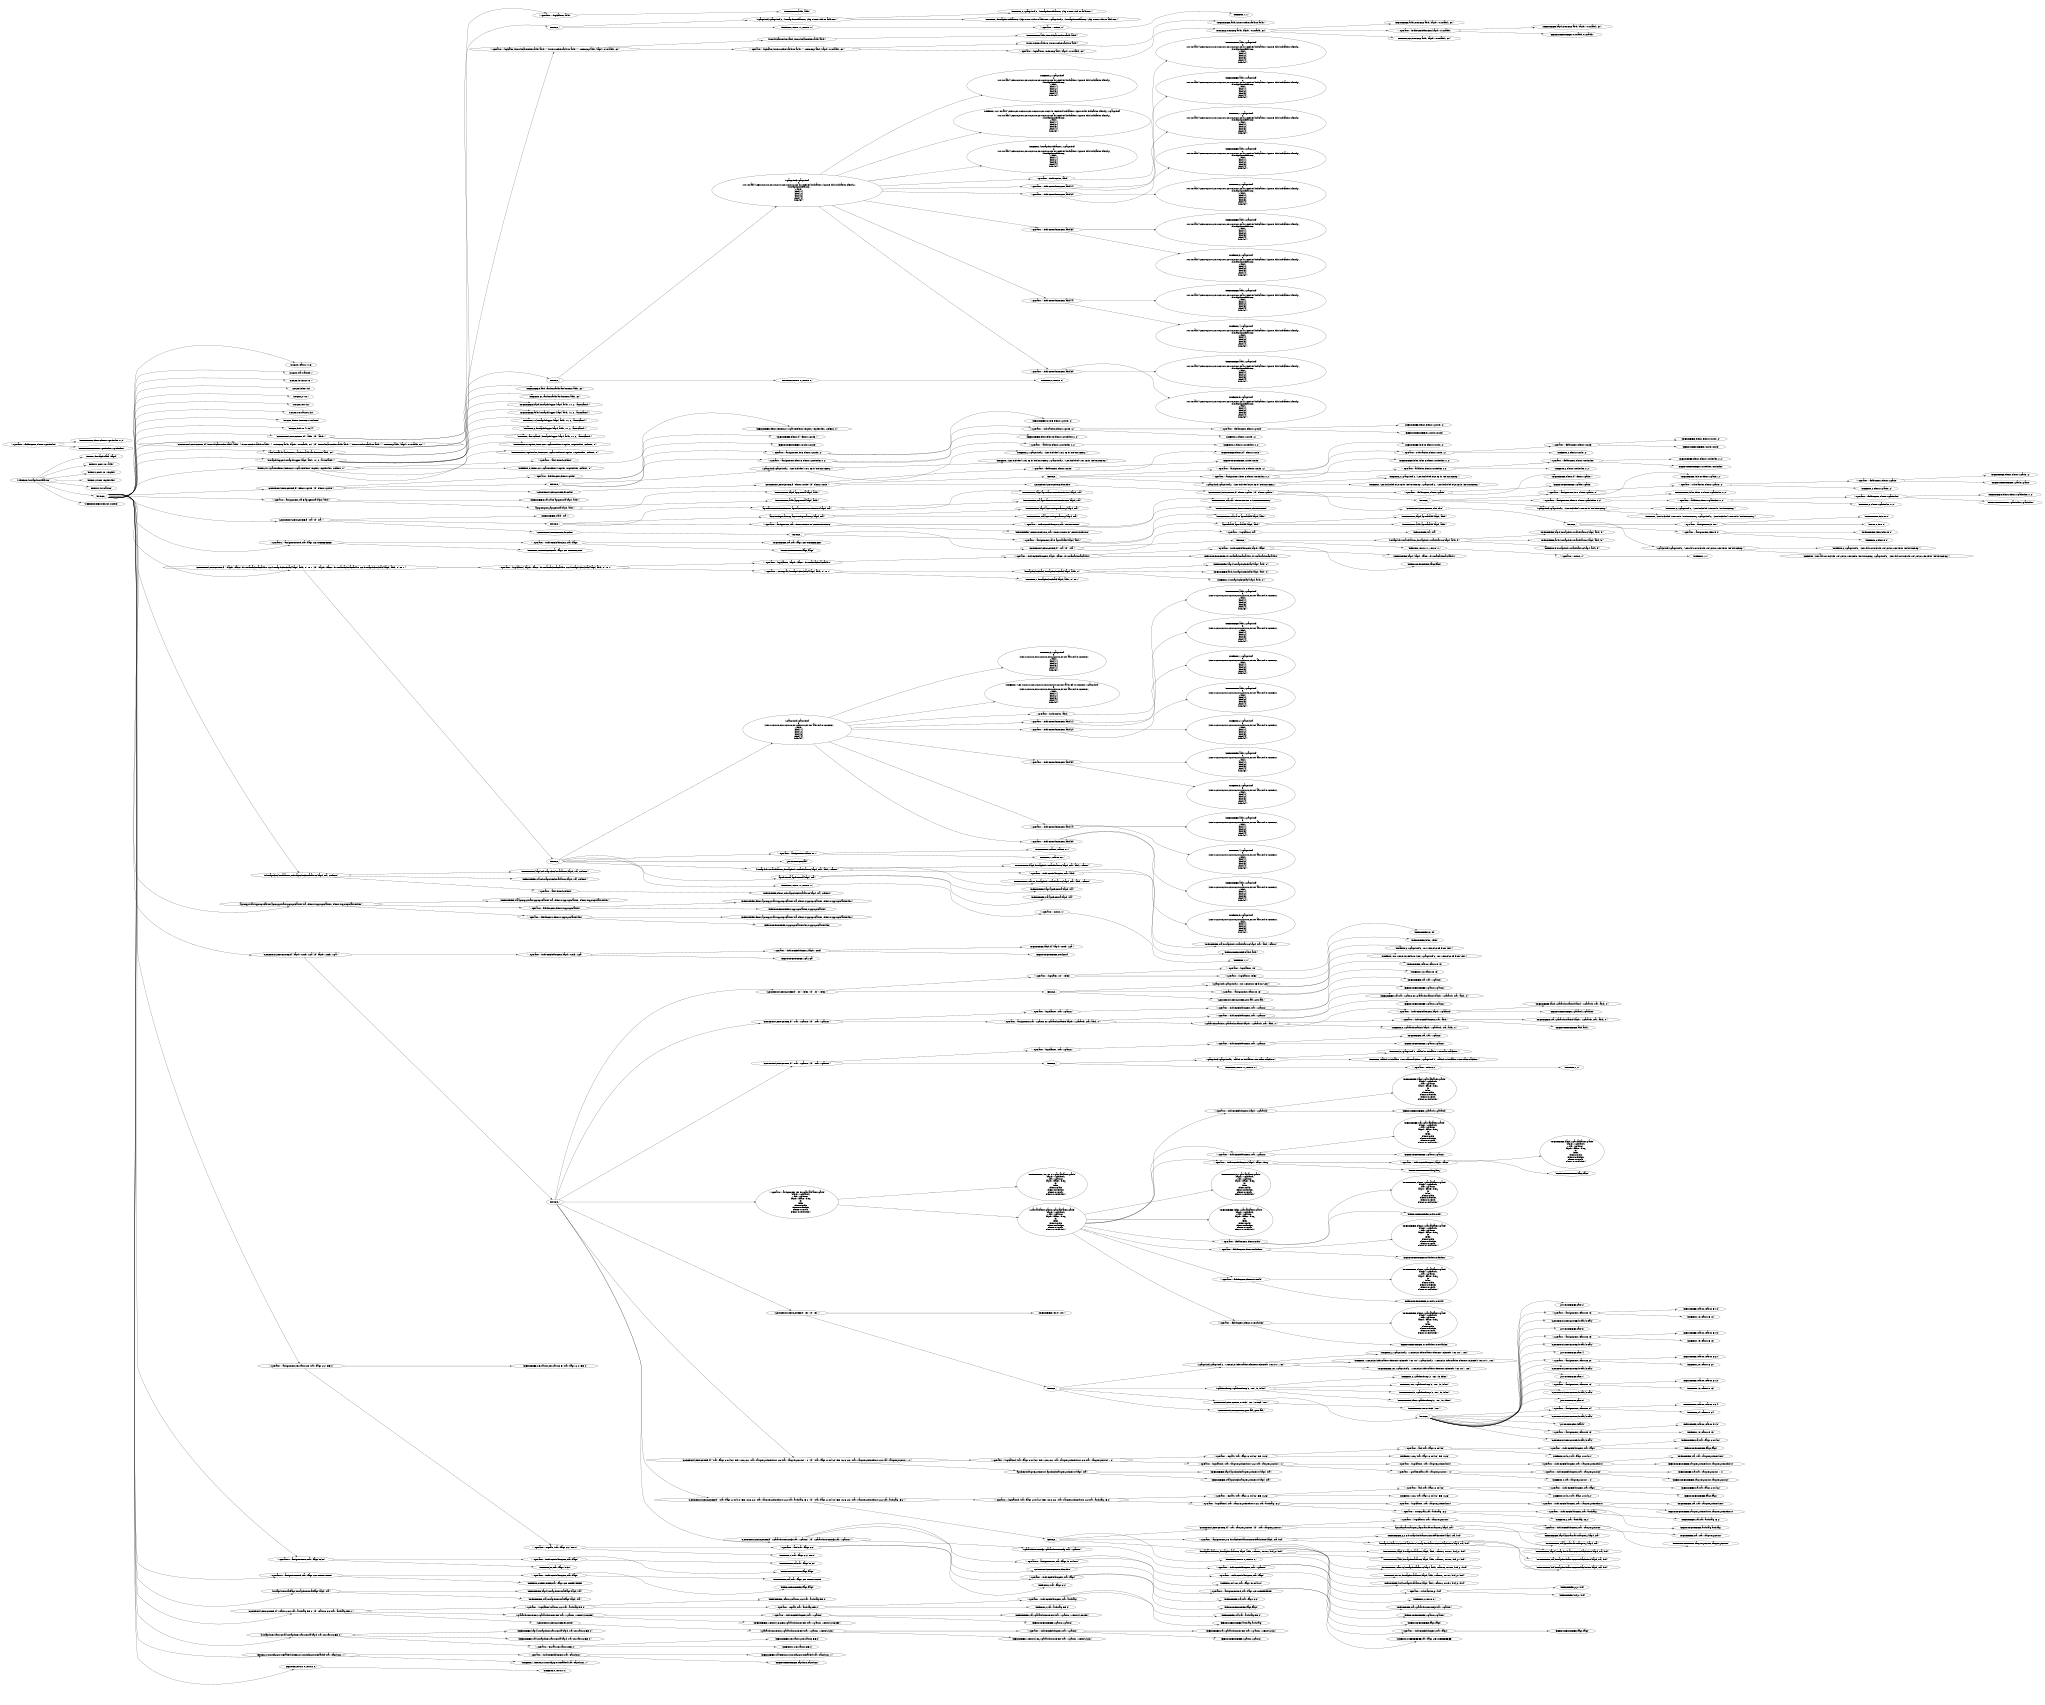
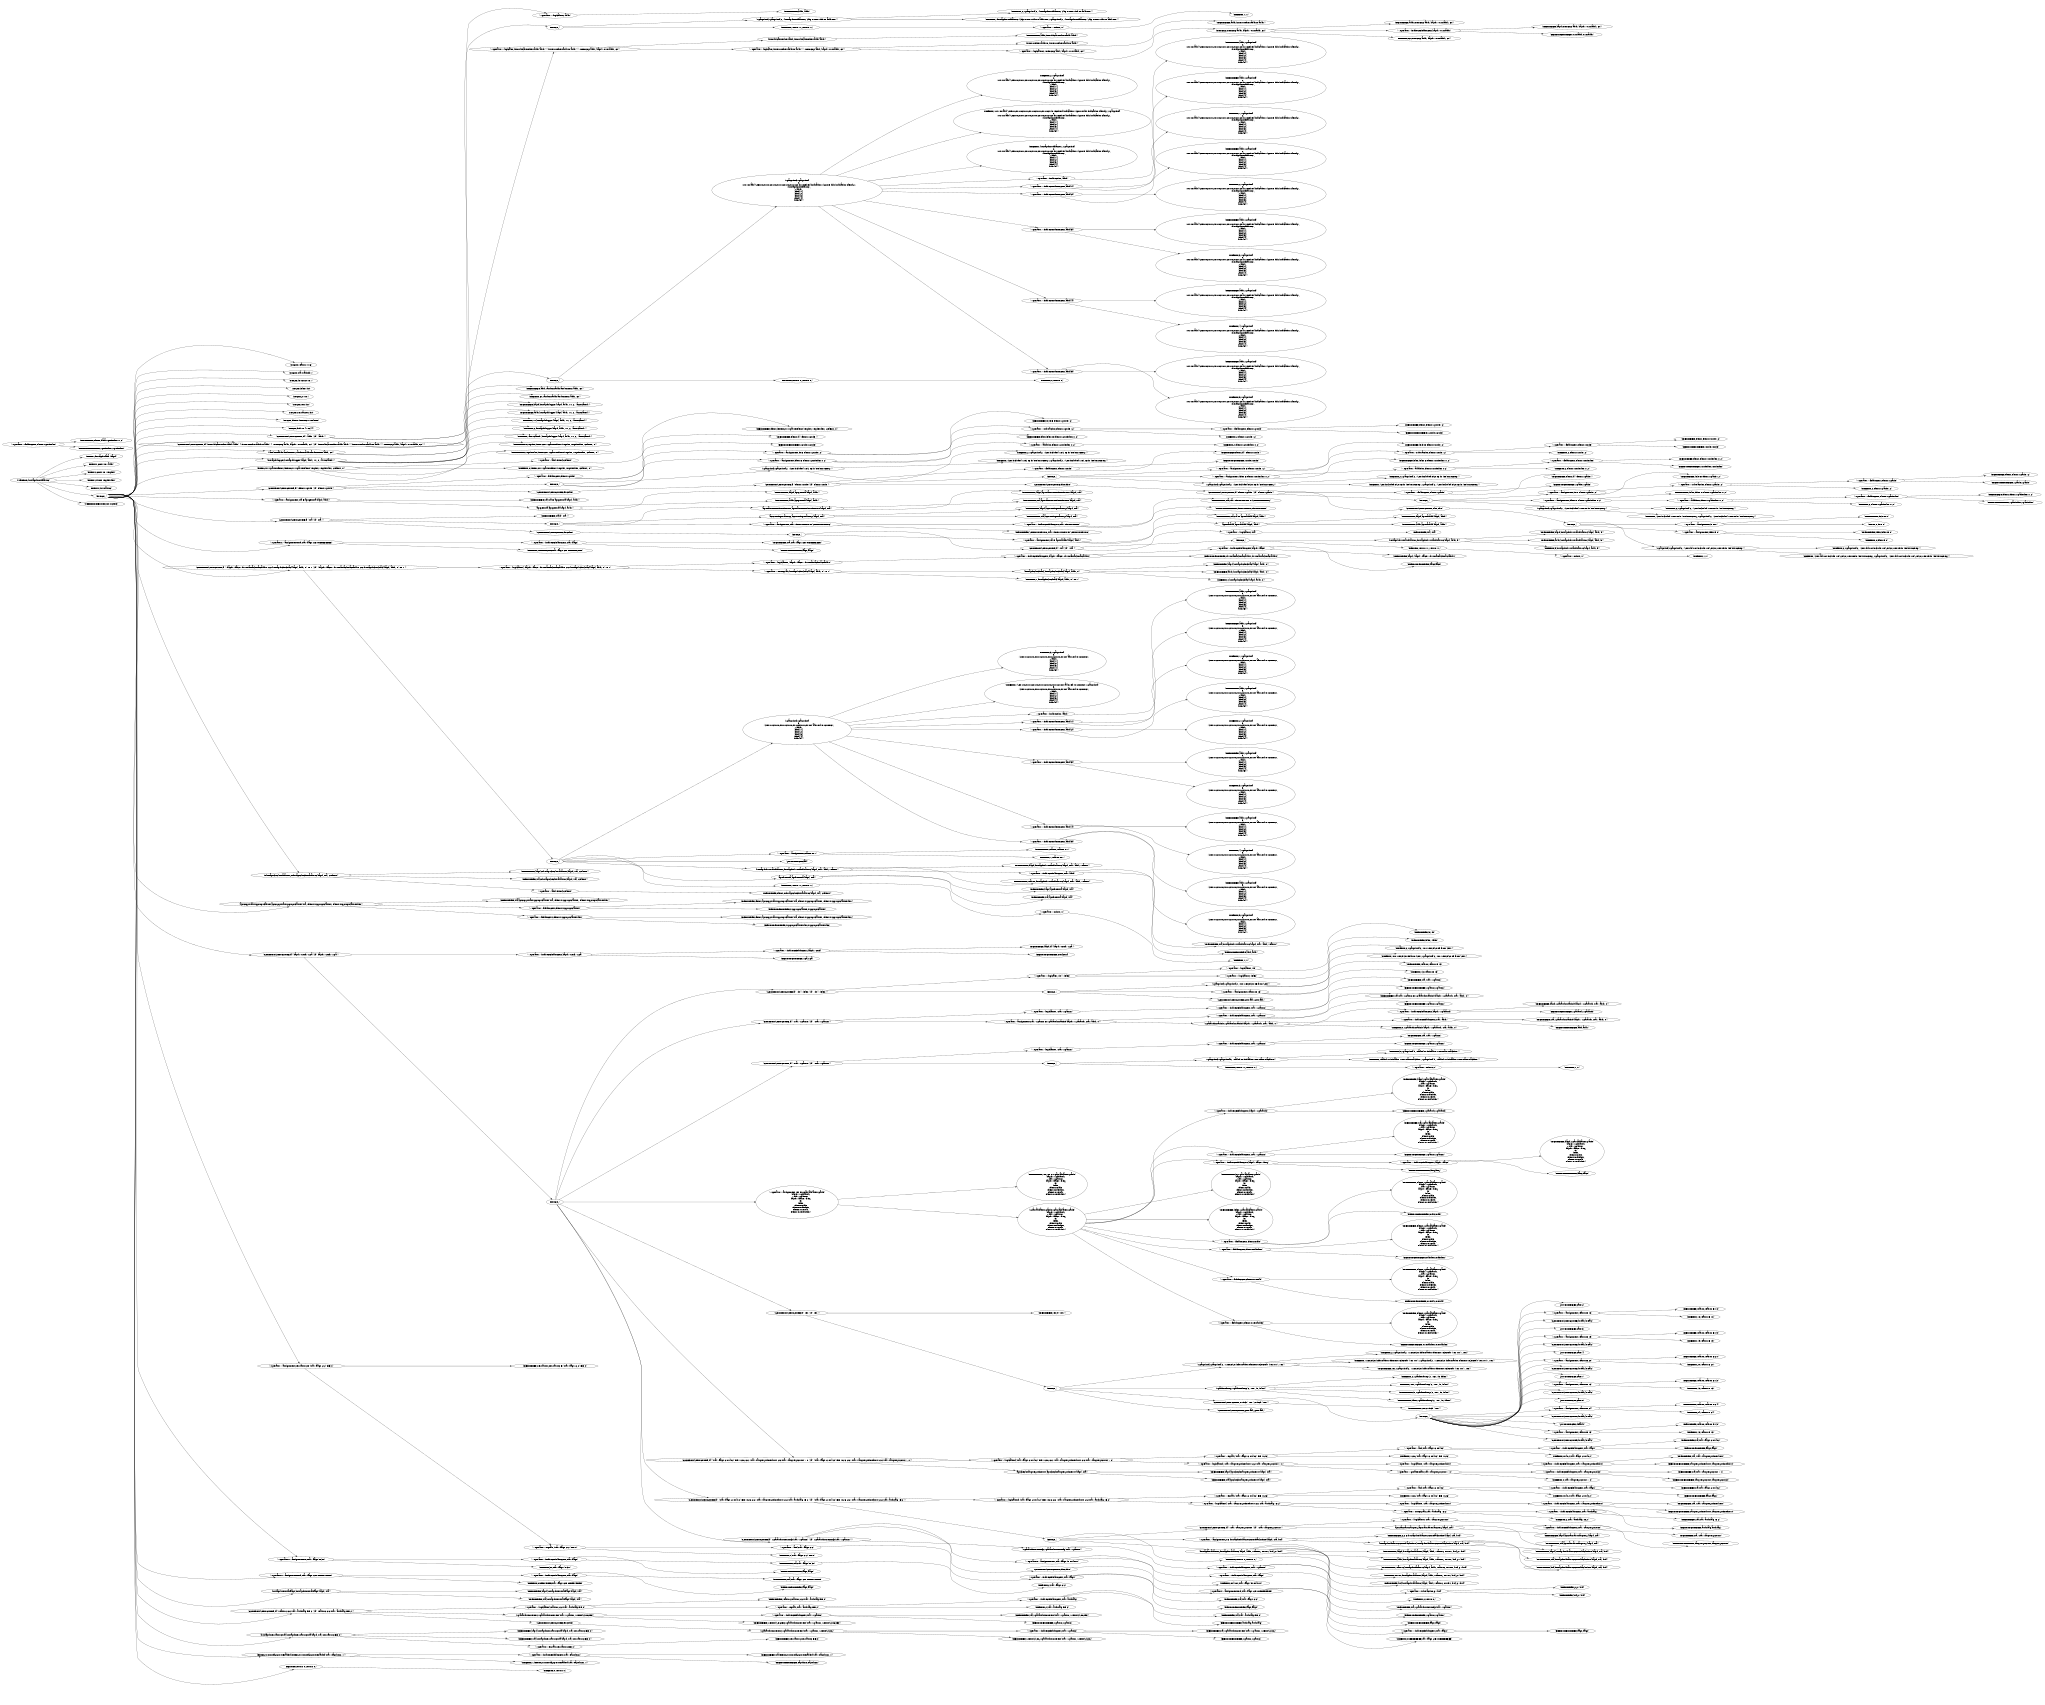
(101, 440) -> (101, 440)
(555, 508) -> (555, 508)
(950, 1574) -> (938, 1565)
(797, 1647) -> none
